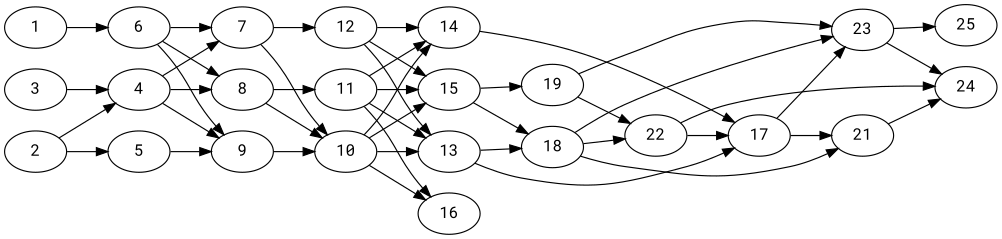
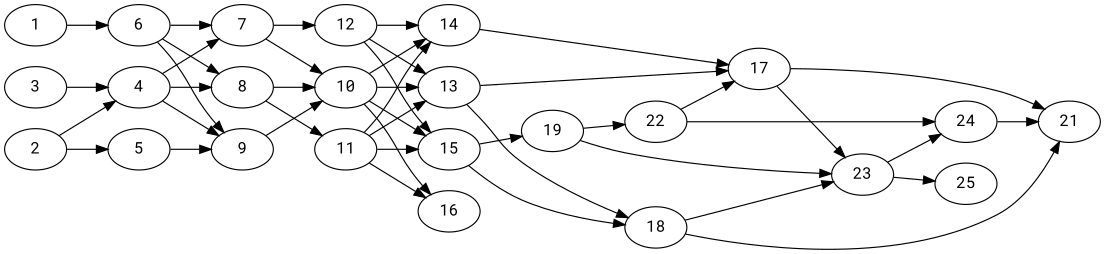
(909, 114) -> (1012, 122)
(599, 142) -> none
